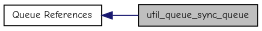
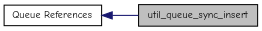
(198, 15) -> (198, 15)
